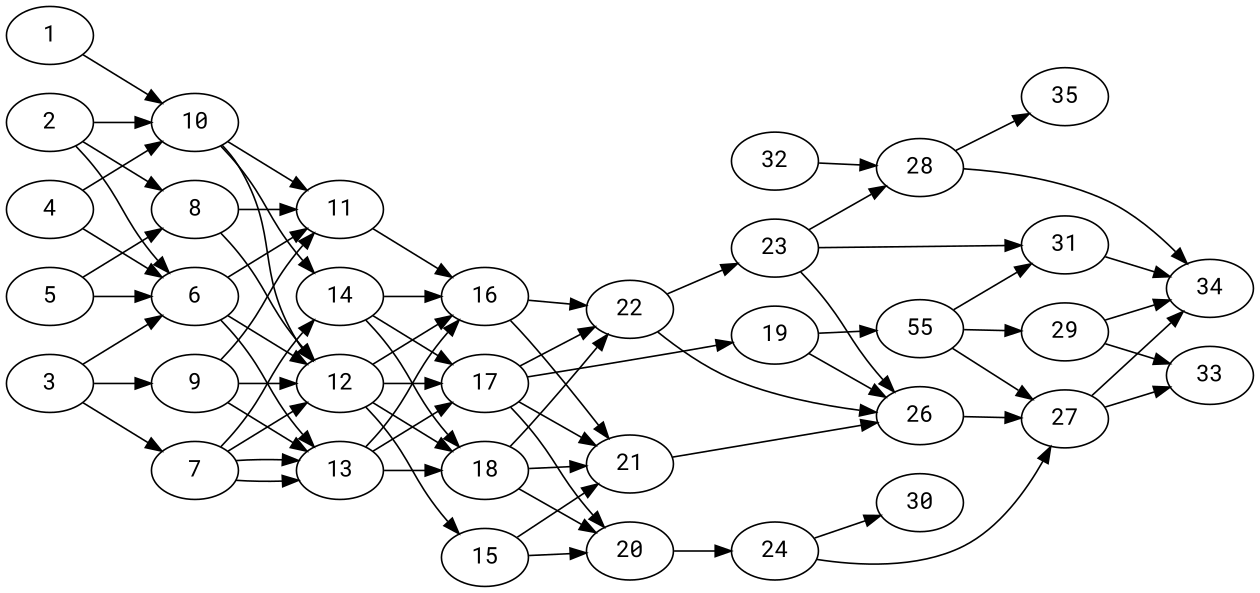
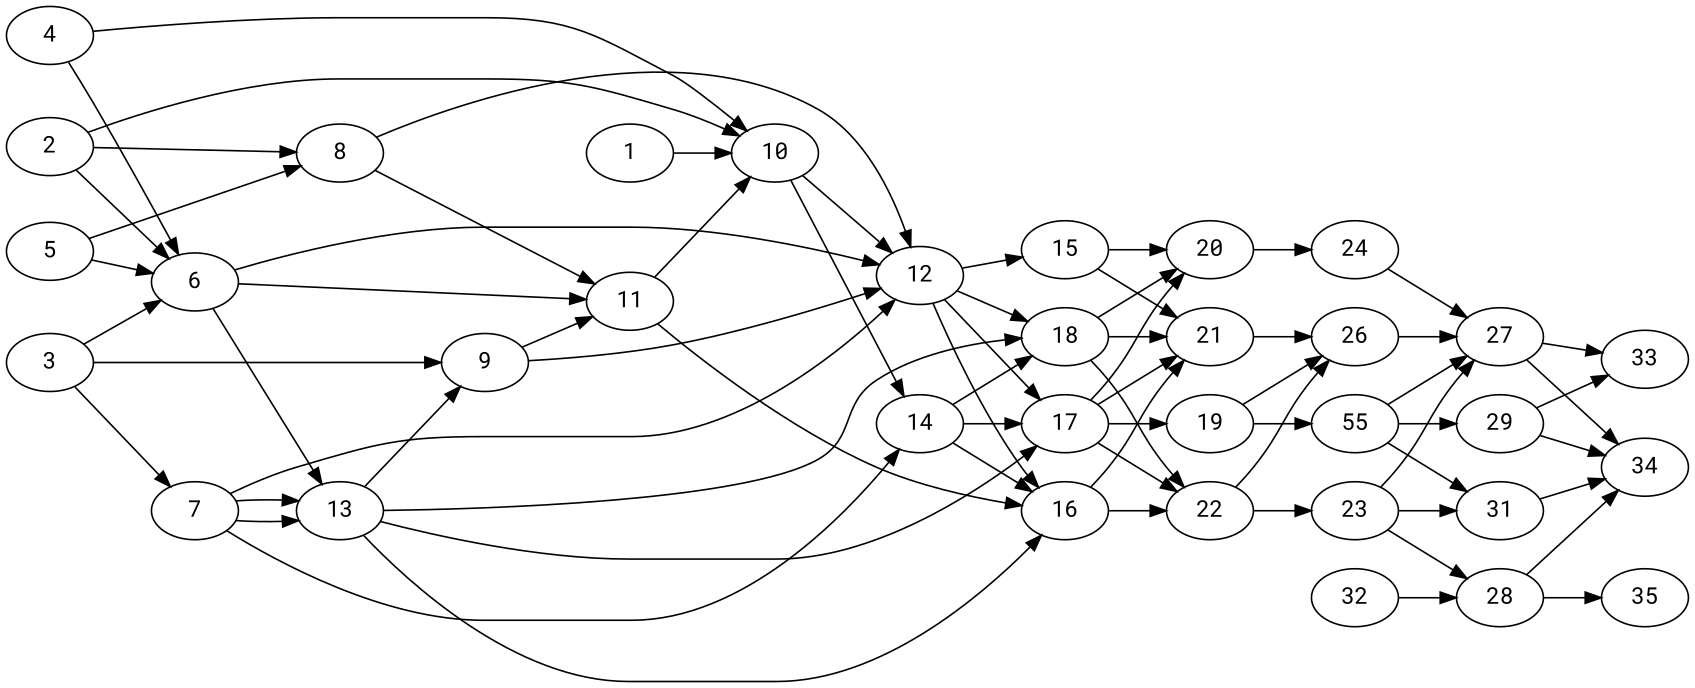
(260, 162) -> (689, 242)
(841, 322) -> (1422, 434)
(257, 421) -> (397, 453)
(920, 503) -> none
